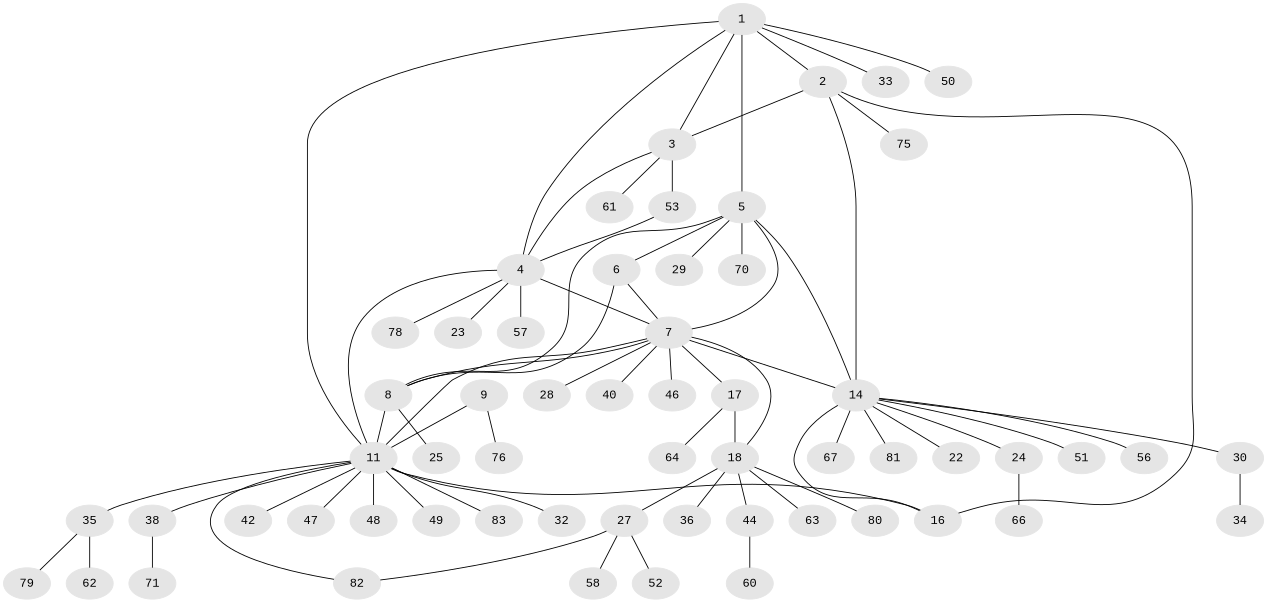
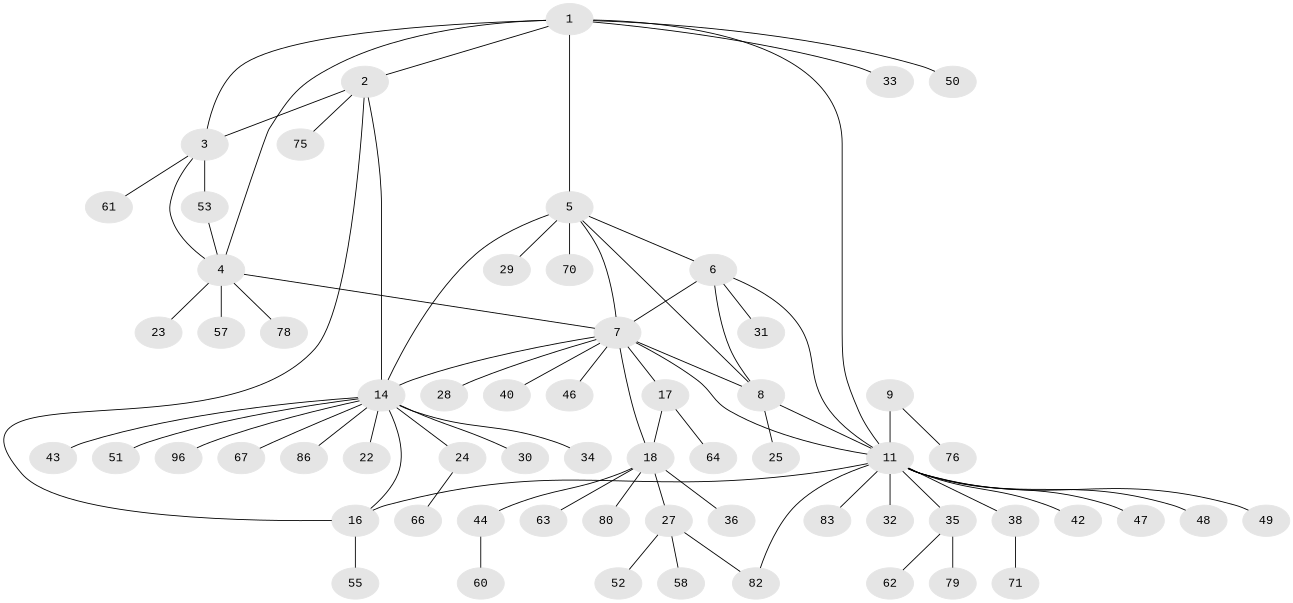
(369, 312) -> (811, 356)
none -> (761, 333)
none -> (53, 458)
(893, 458) -> (304, 458)
(1144, 458) -> (179, 458)
(1240, 489) -> (485, 427)
none -> (355, 583)
